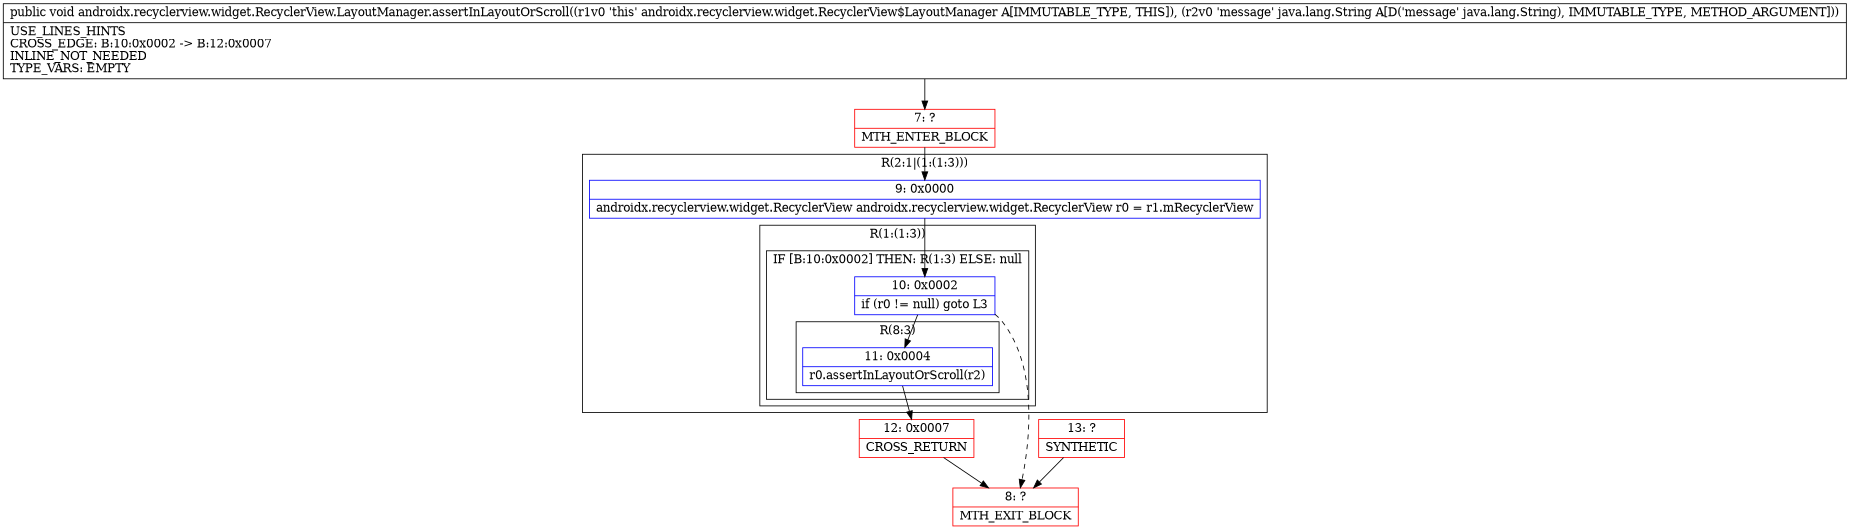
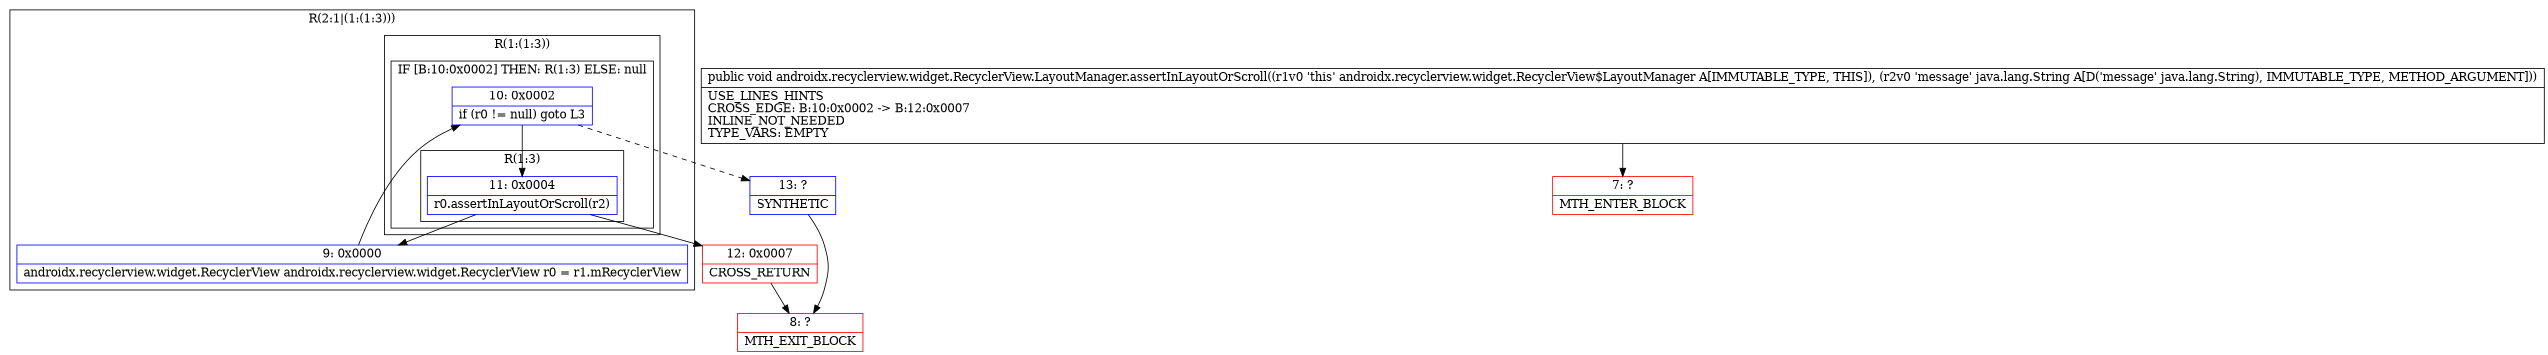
(925, 159) -> (441, 228)
(898, 331) -> (522, 160)
(1023, 367) -> (668, 154)
(1082, 438) -> (793, 196)
